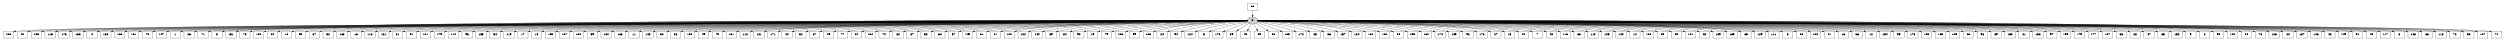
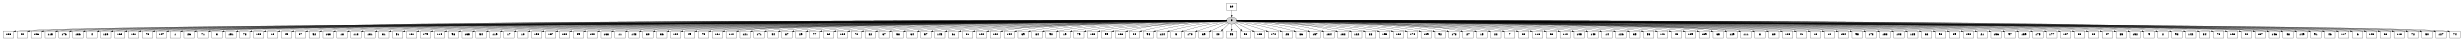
(273, 35) -> none
(801, 35) -> none
(1857, 35) -> none
